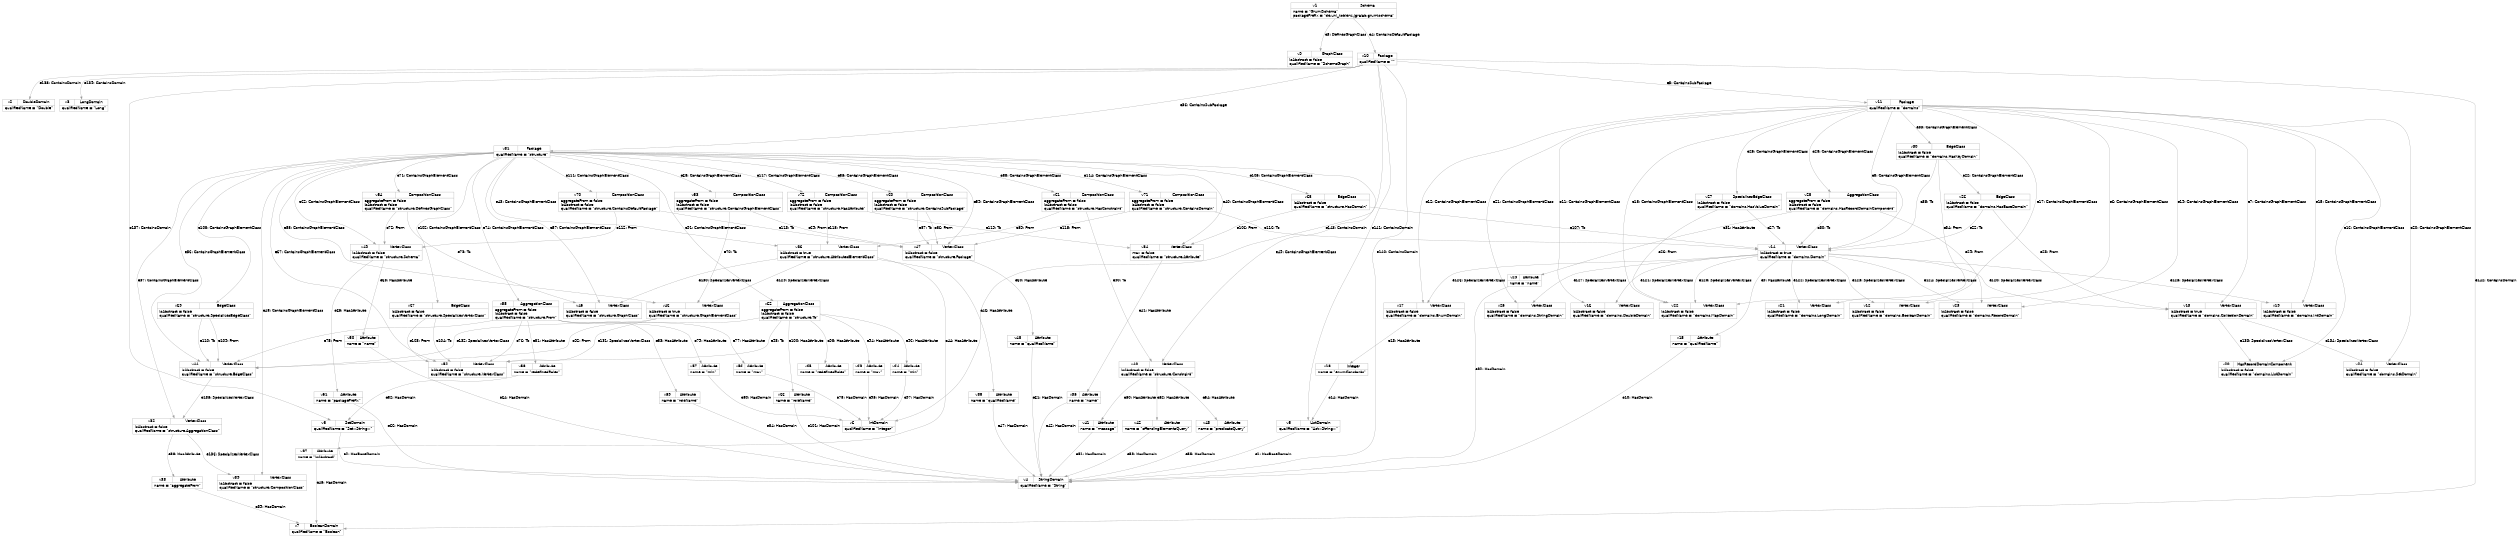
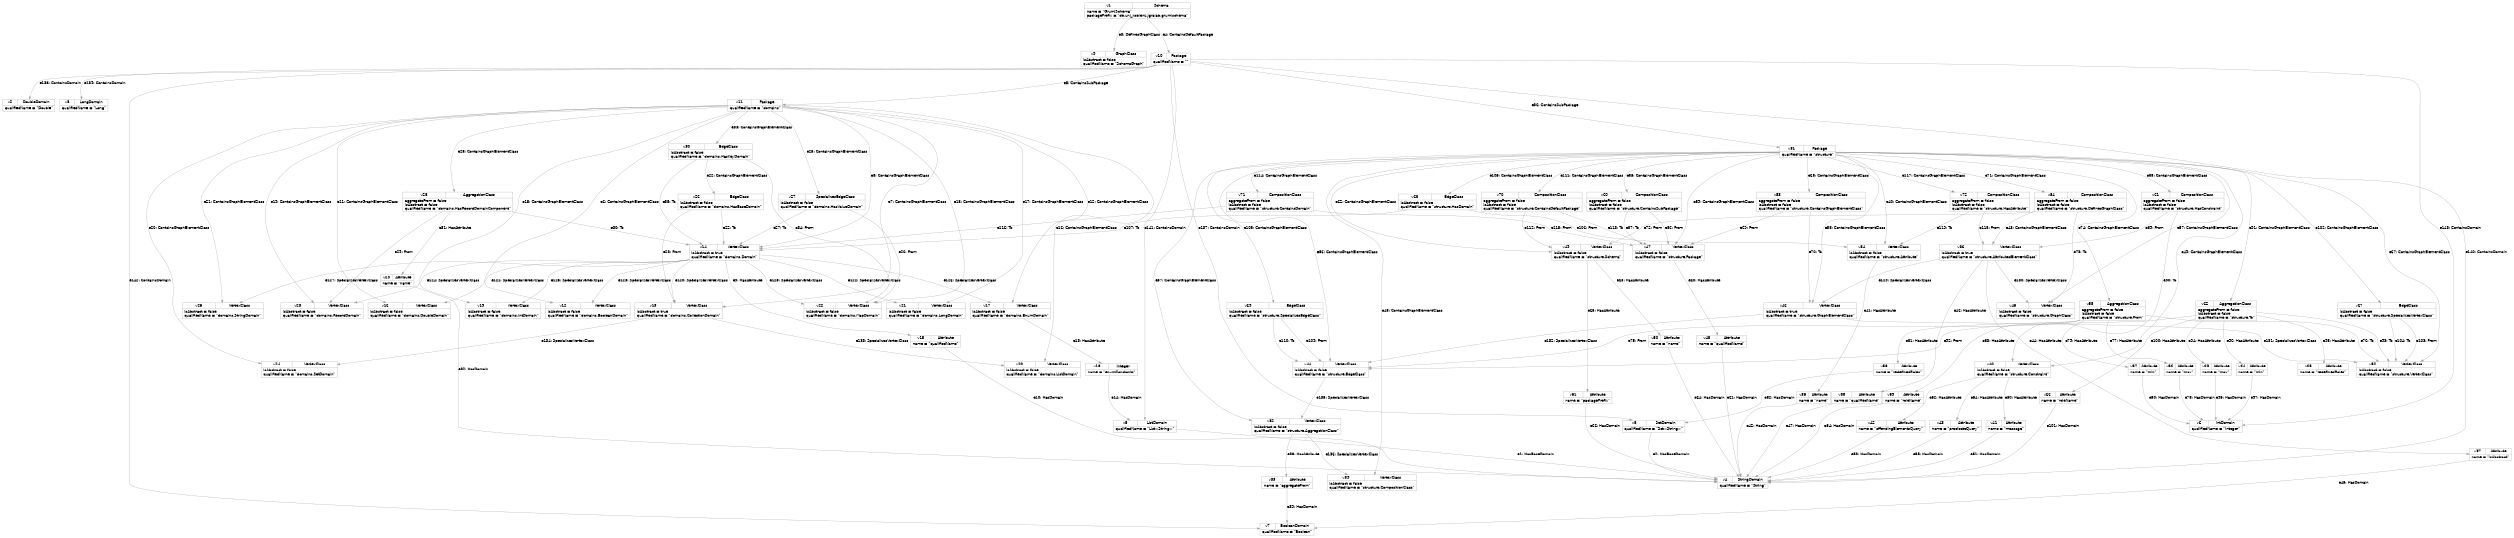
(604, 224) -> (2011, 223)
(1143, 253) -> (1865, 253)
(2264, 364) -> (1058, 364)
